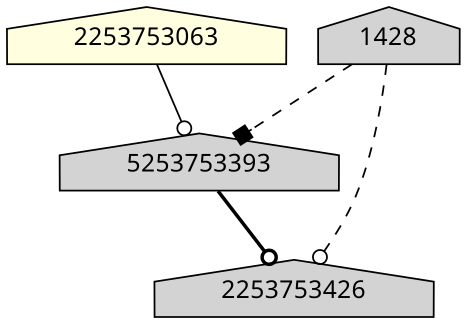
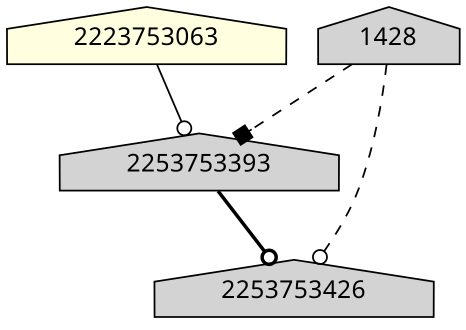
(147, 39) -> (147, 39)
(199, 165) -> (199, 165)
